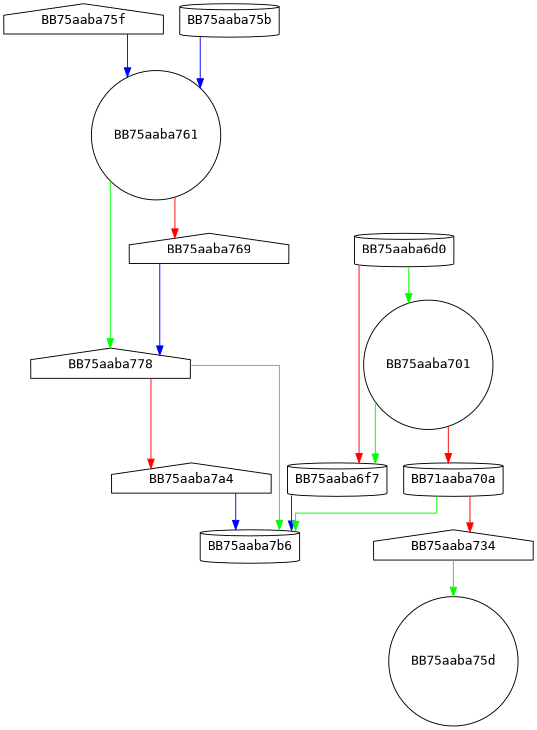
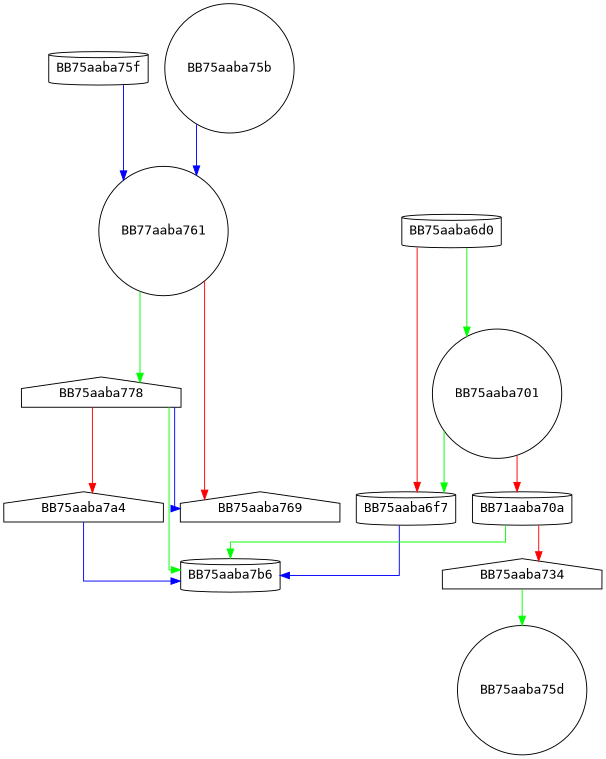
(84, 20) -> (98, 68)
(229, 20) -> (229, 68)
(156, 135) -> (163, 231)
(160, 305) -> (175, 458)
